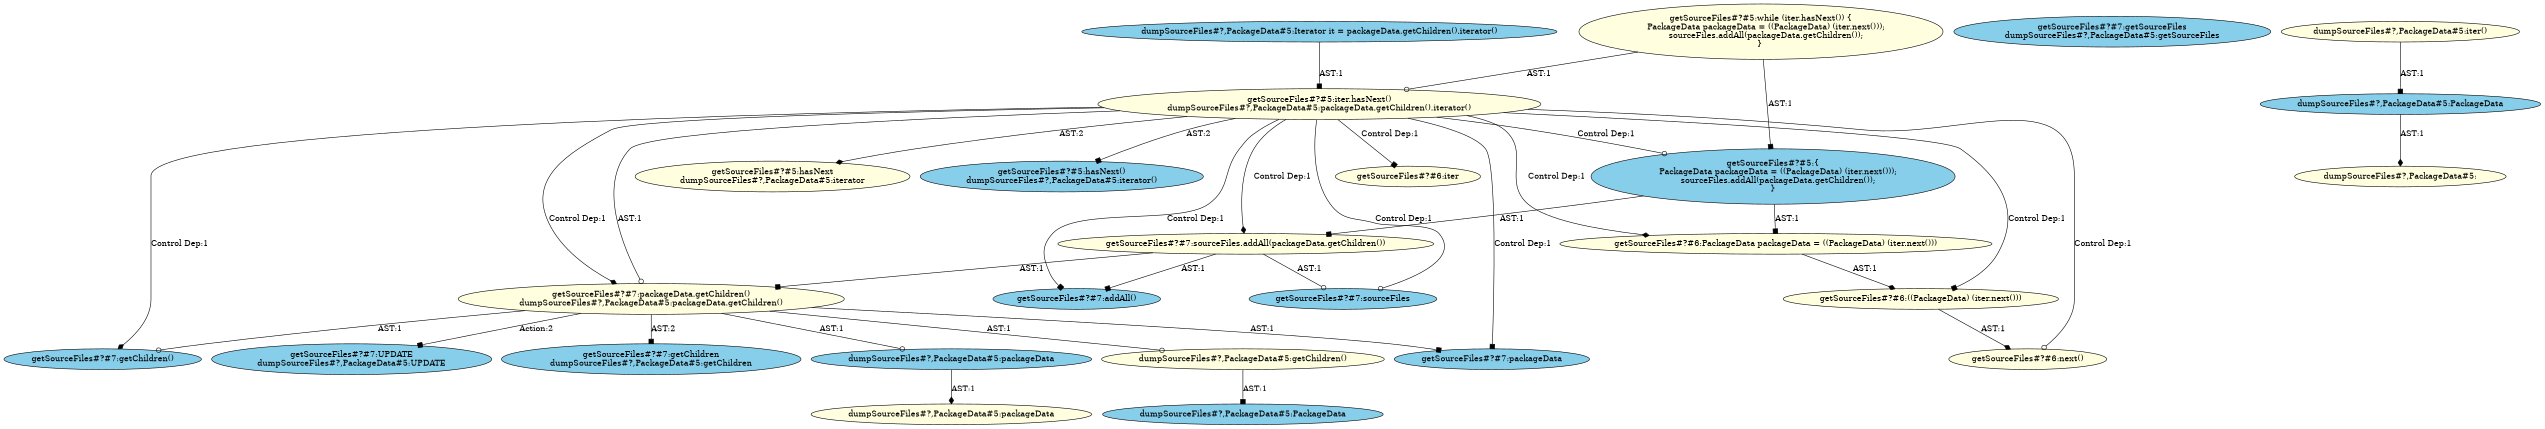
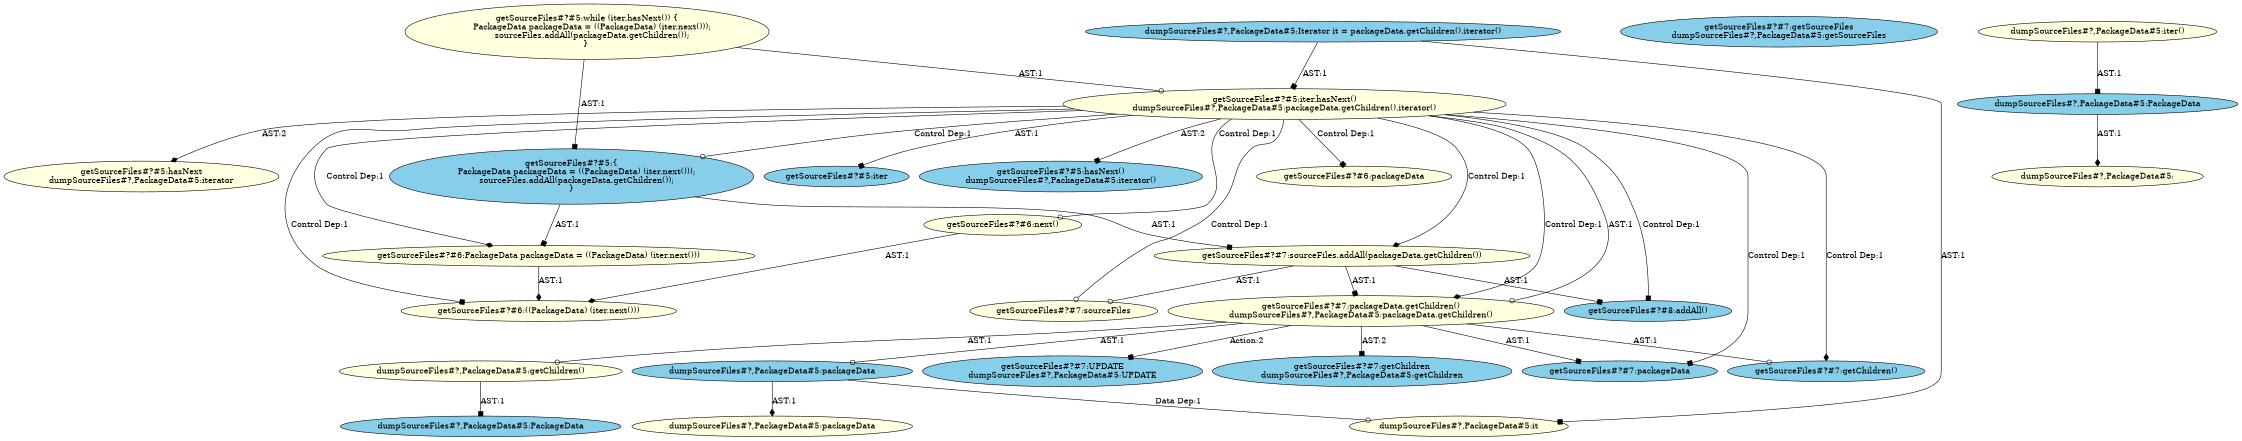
none -> (837, 177)
(1408, 177) -> (1354, 177)
(1077, 299) -> (1648, 311)
(1343, 299) -> (1064, 311)
(1971, 327) -> (777, 267)
none -> (1459, 426)
